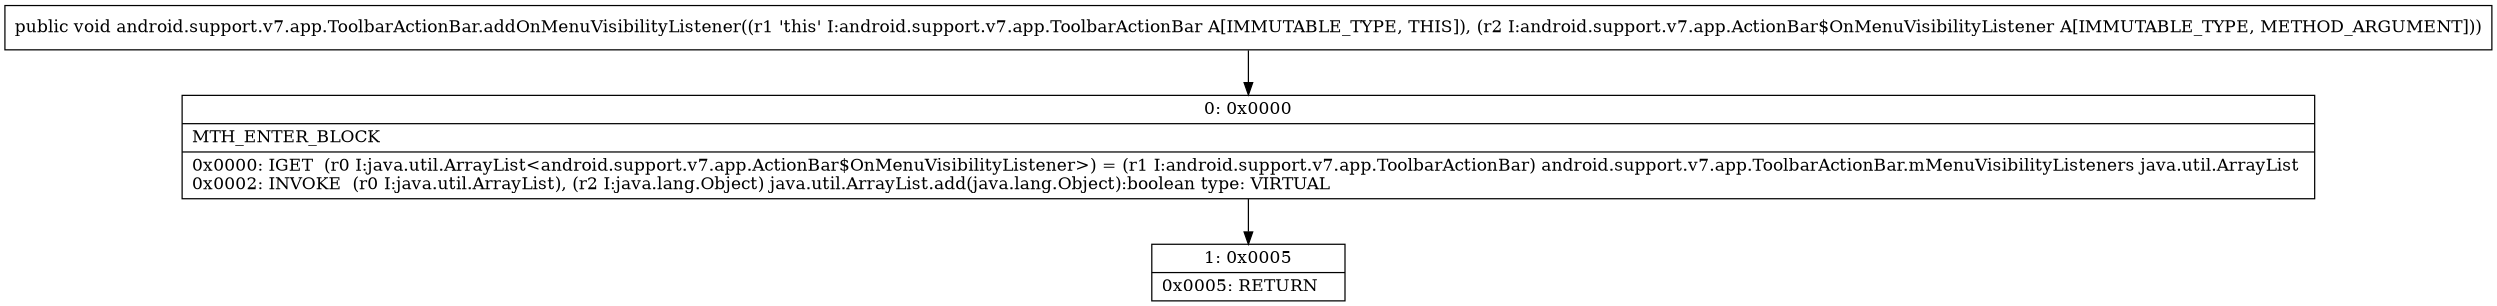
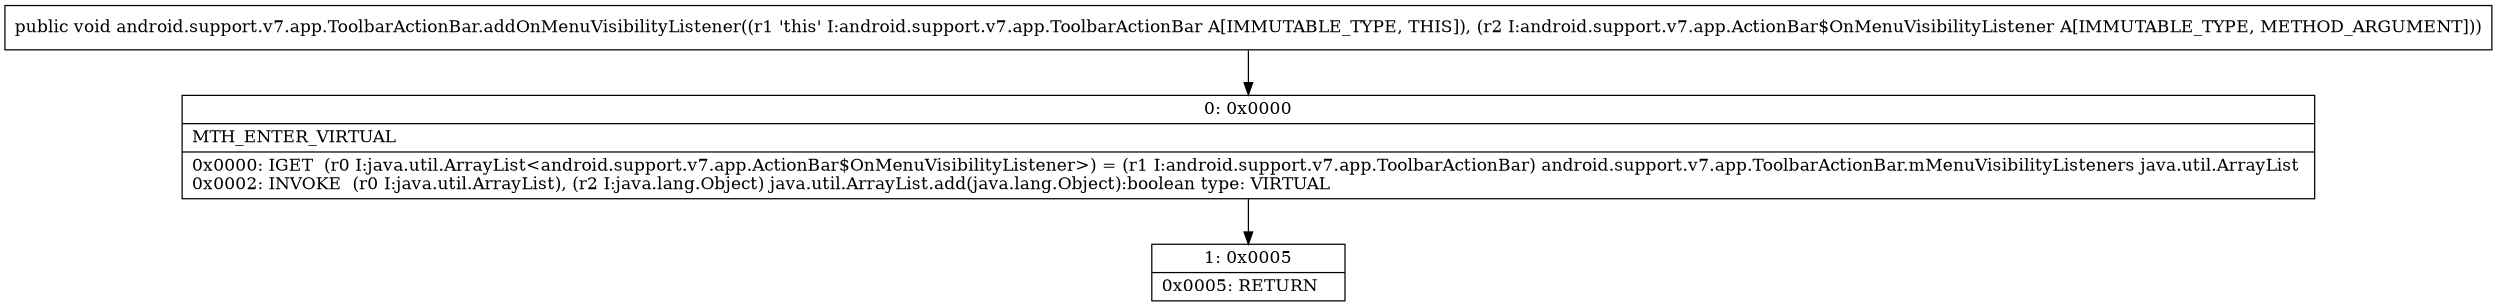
(287, 137) -> (294, 137)
